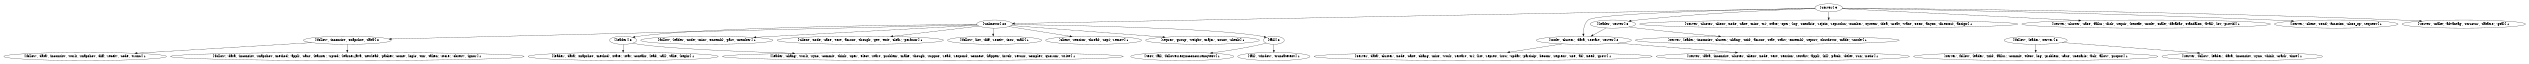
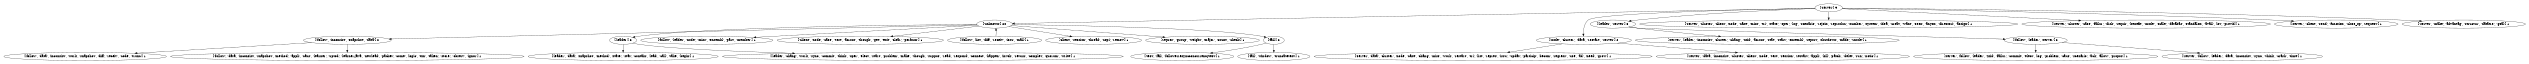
(993, 31) -> (996, 33)
(1600, 32) -> (1816, 34)
